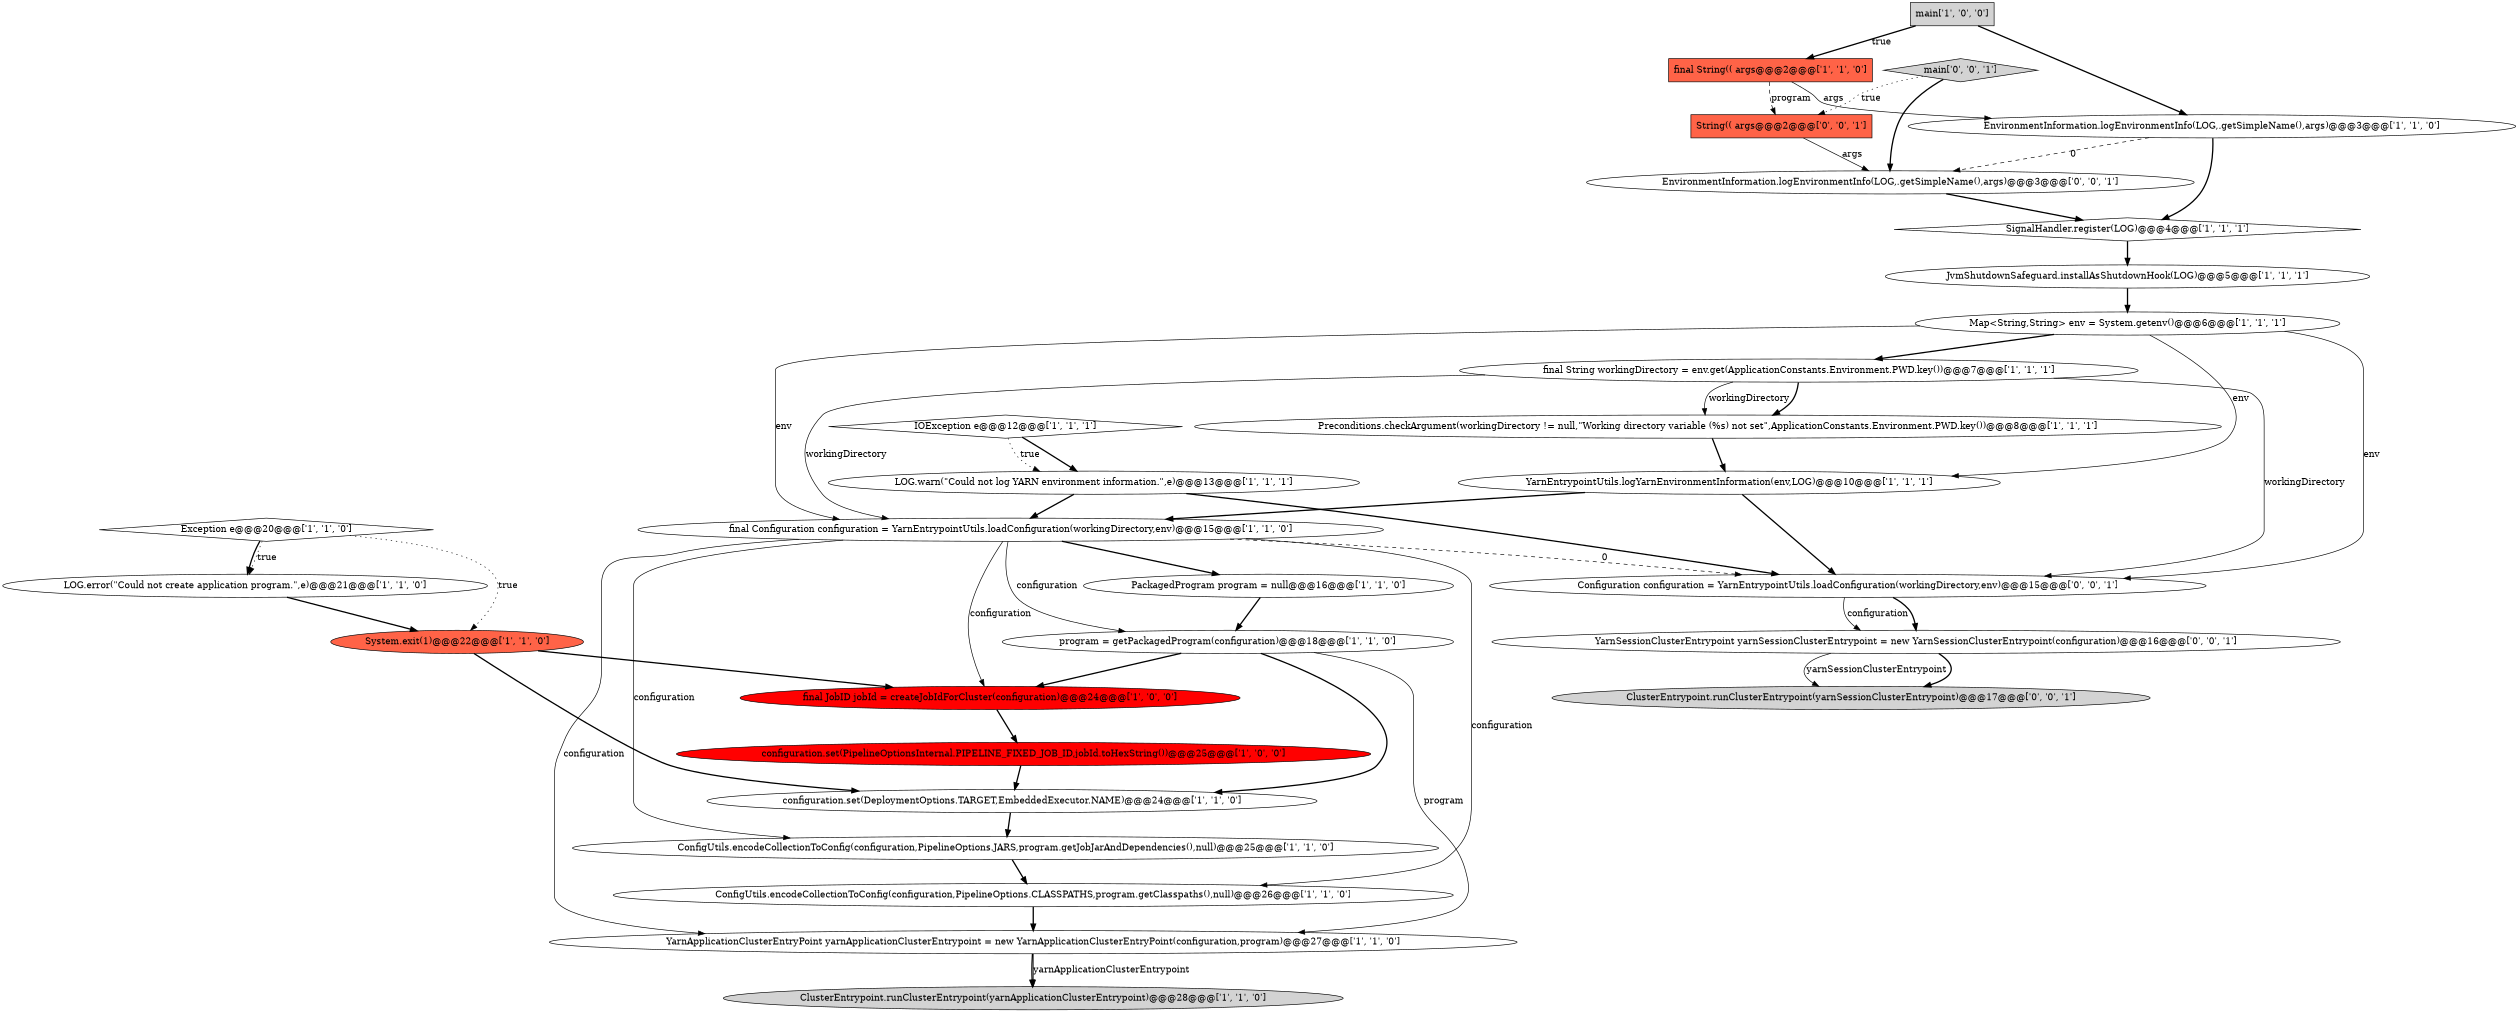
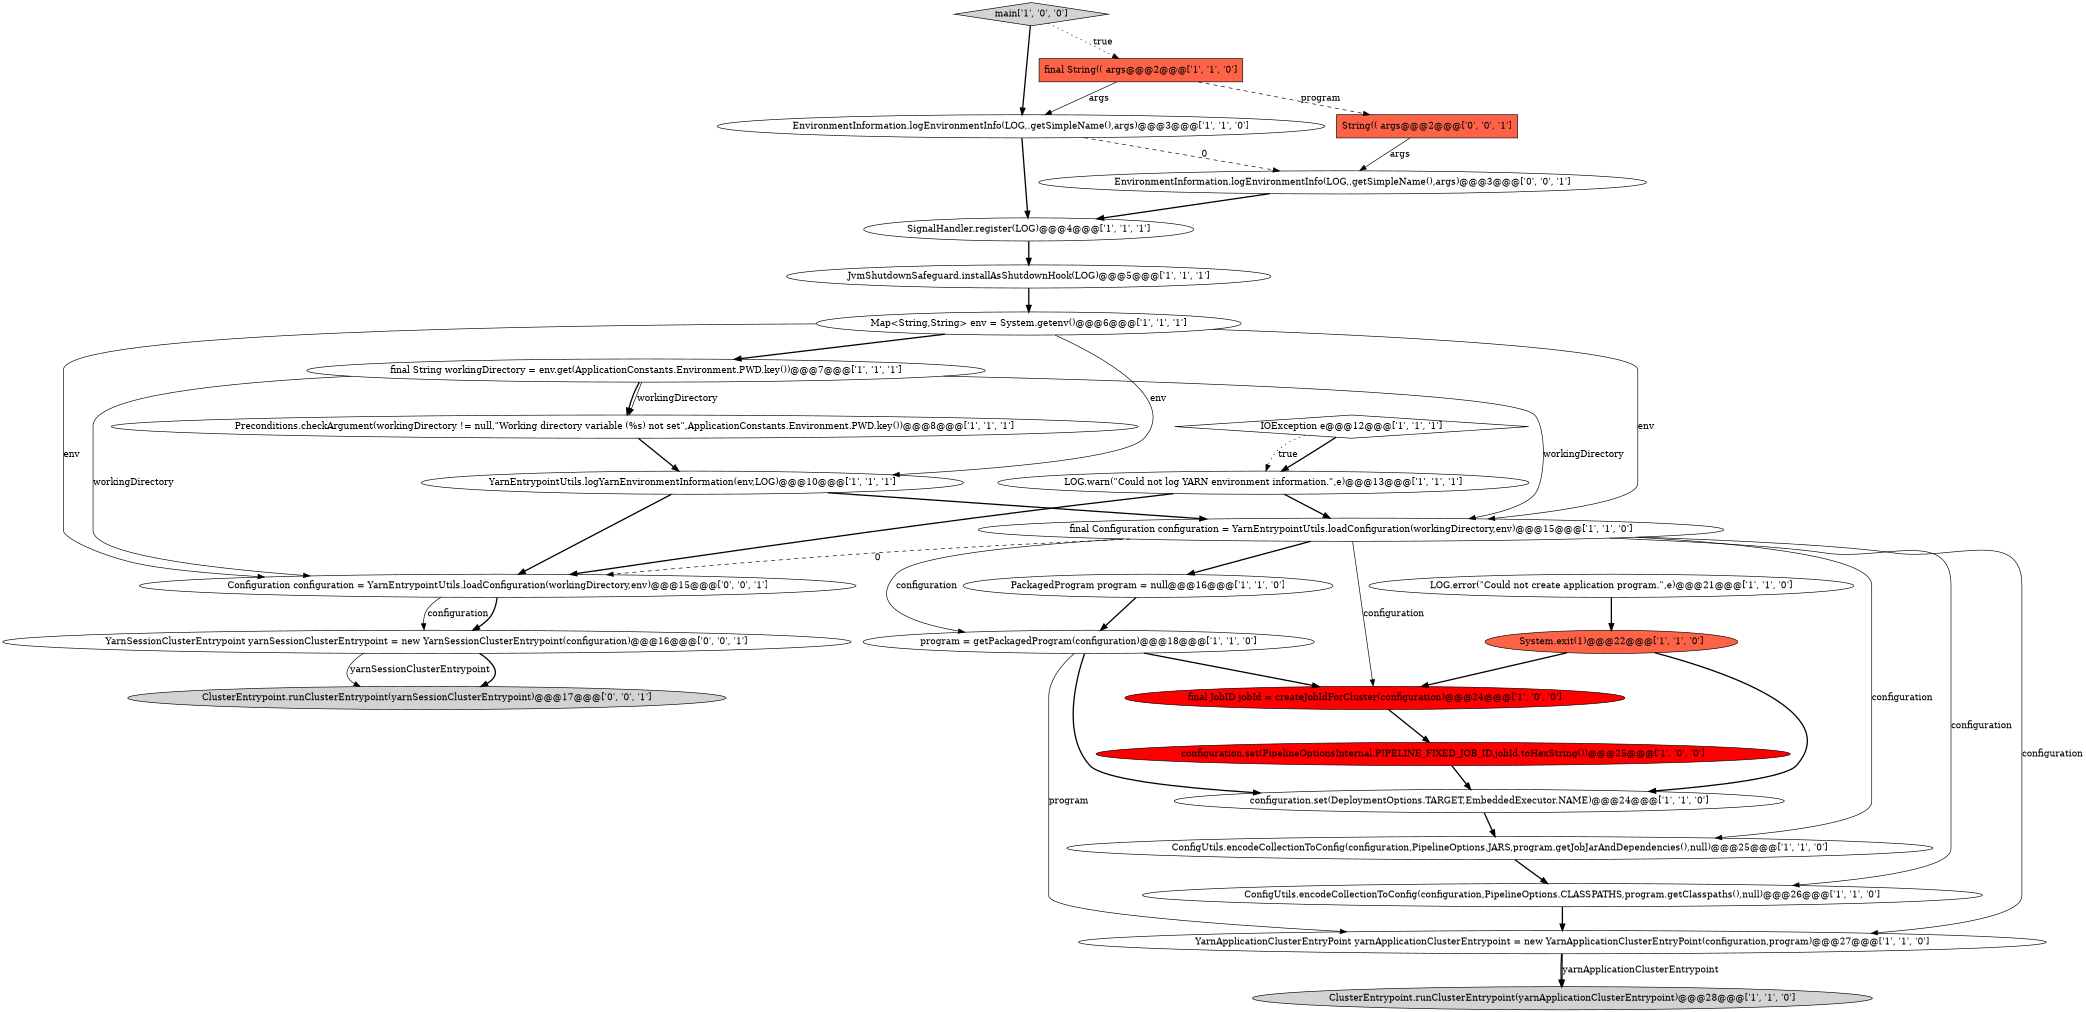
(1952, 14) -> (1031, 14)
(1864, 41) -> (1081, 39)
(1961, 70) -> none
(2128, 229) -> (1029, 229)
(266, 530) -> none
